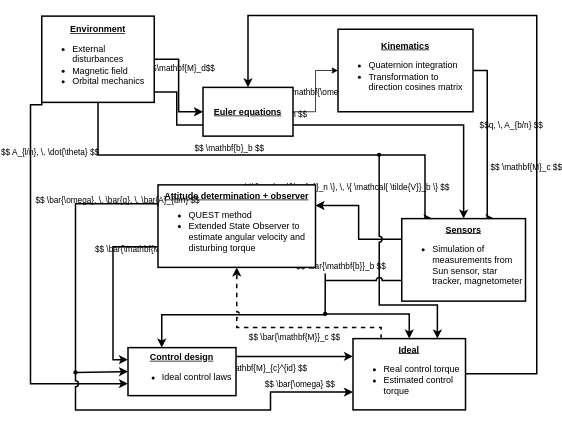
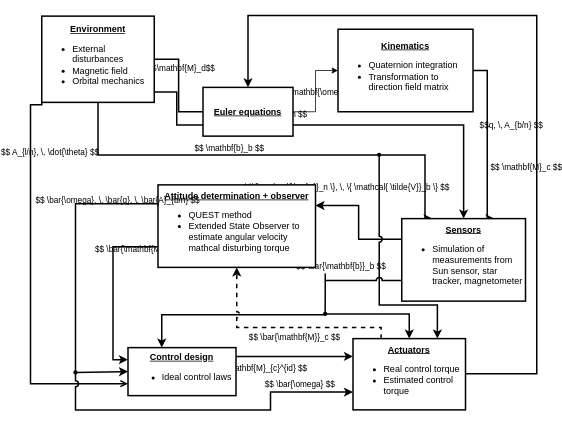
(405, 71) -> (405, 71)
(195, 112) -> (197, 112)
(237, 226) -> (237, 226)
(409, 375) -> (409, 375)
(119, 384) -> (120, 384)
